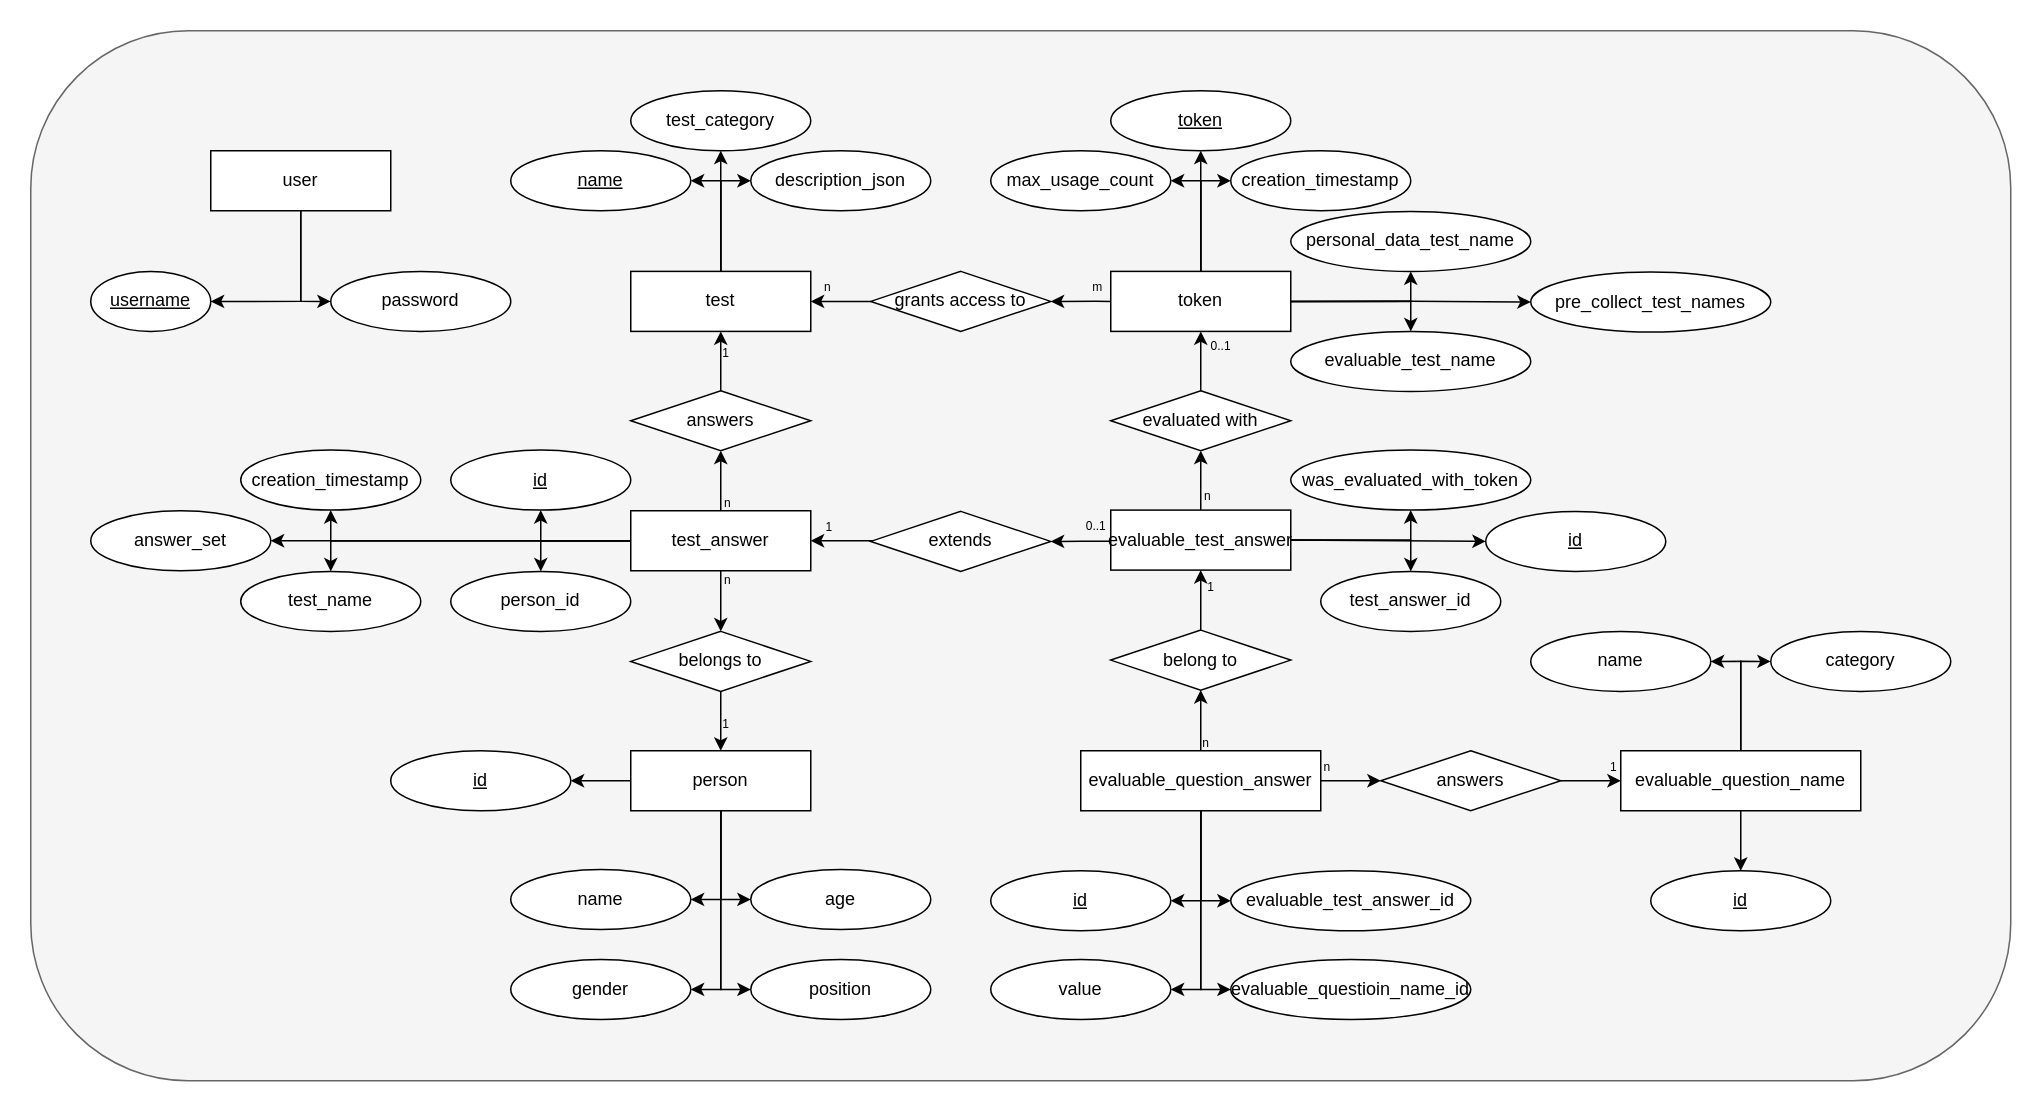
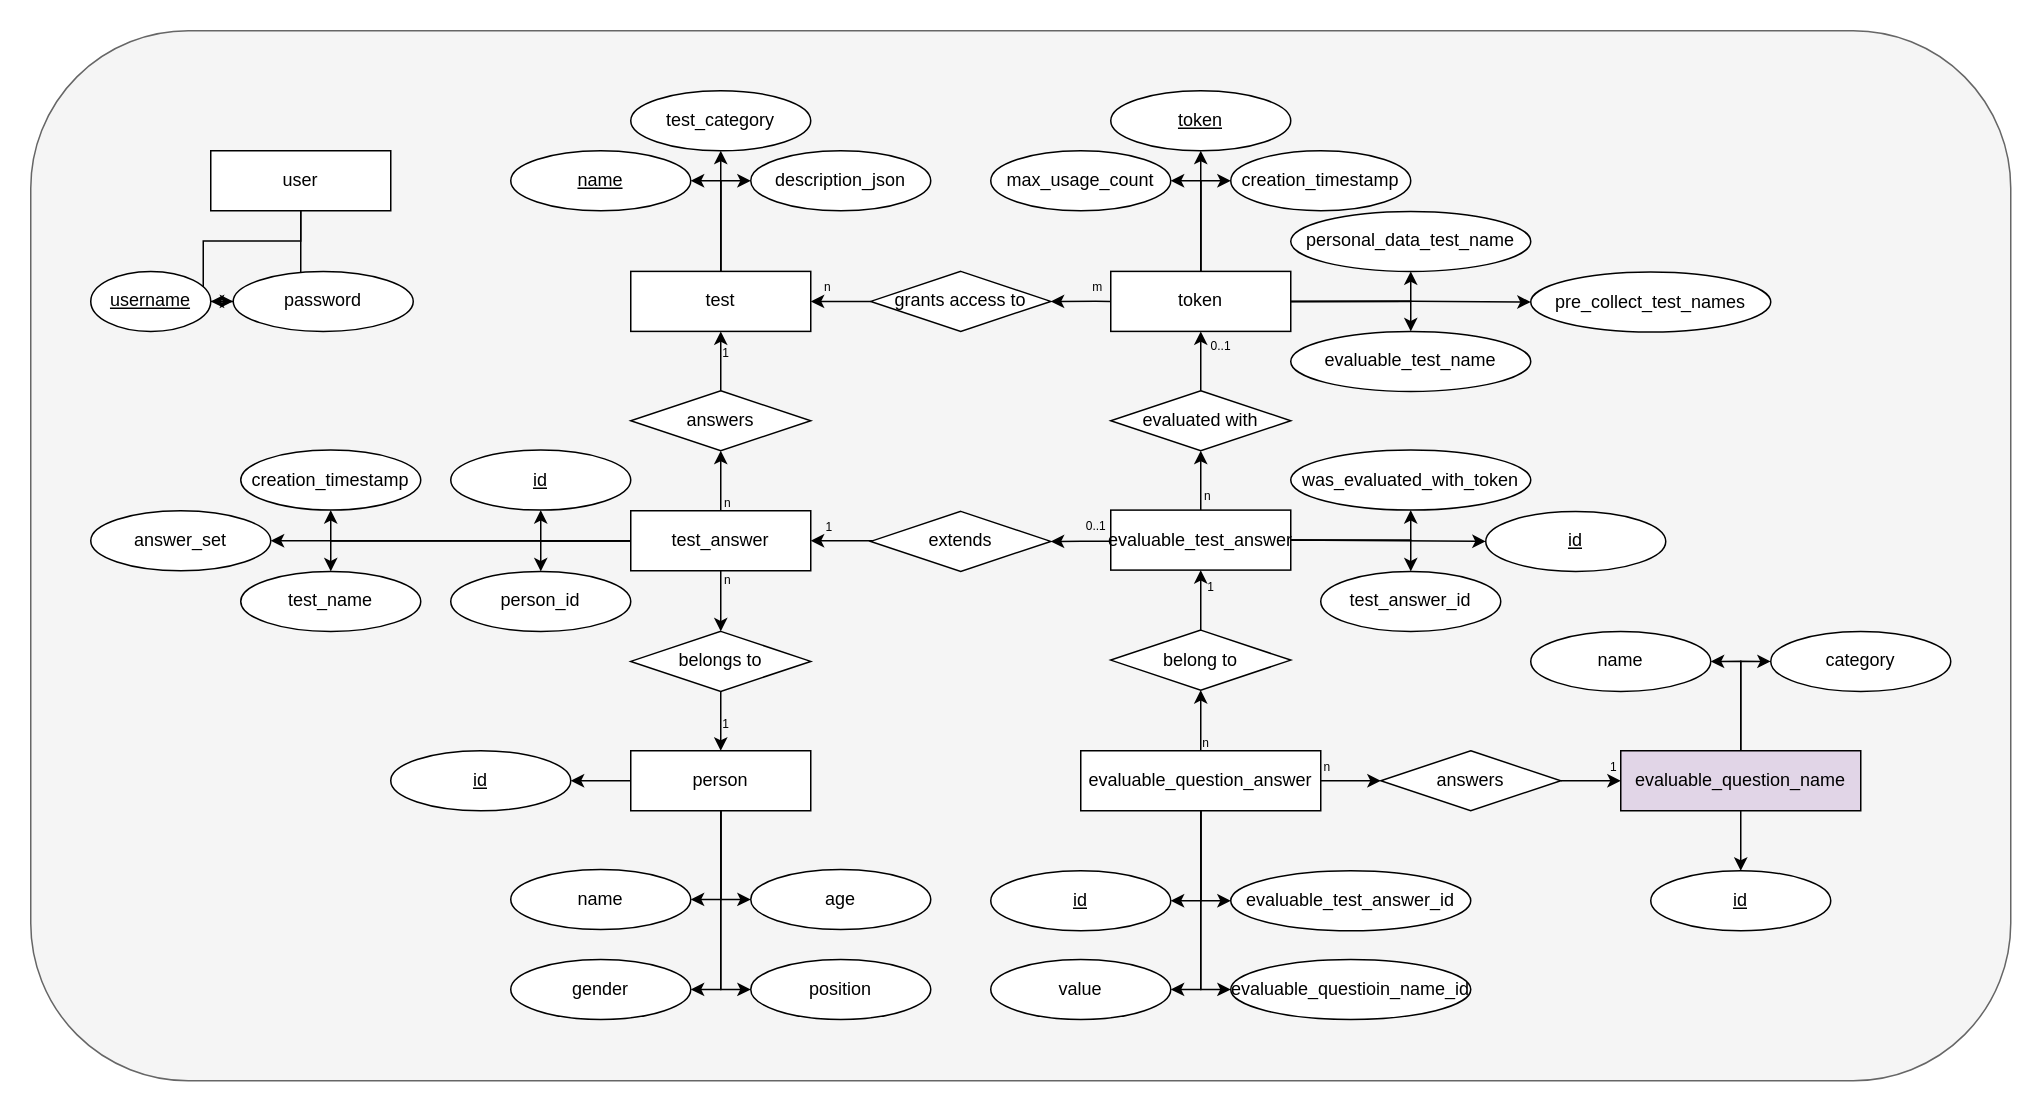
(421, 301) -> (323, 301)
(1741, 781) -> (1741, 781)
